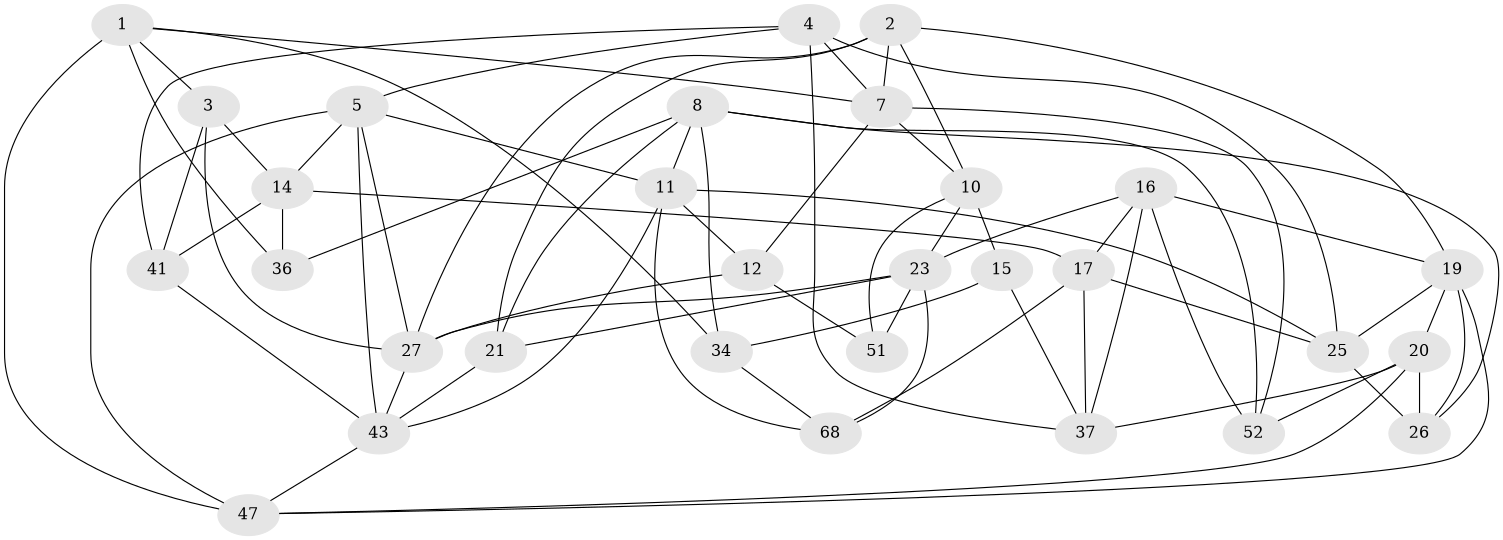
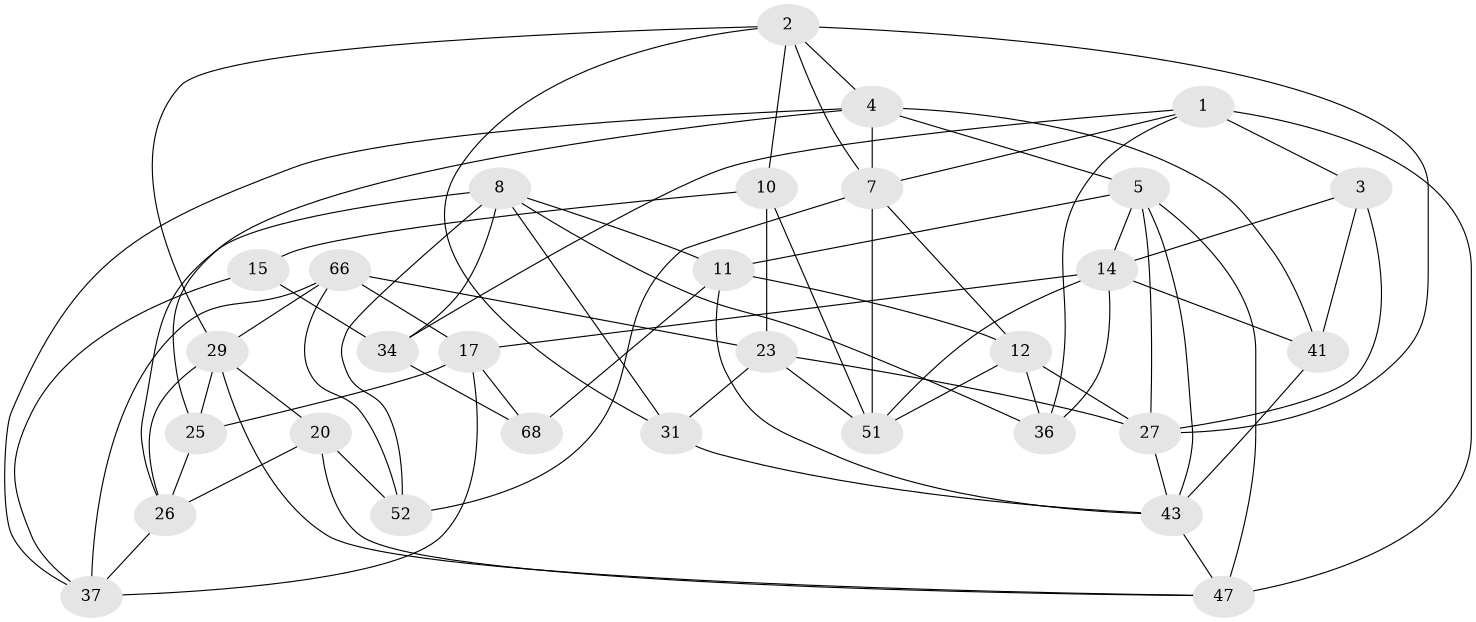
none -> (830, 66)
(927, 148) -> (872, 311)
(1146, 188) -> (340, 270)
(1001, 221) -> none
(1452, 270) -> (217, 352)
none -> (970, 339)
(496, 352) -> (671, 433)
(919, 371) -> none
none -> (1033, 393)
(1243, 404) -> (128, 556)
